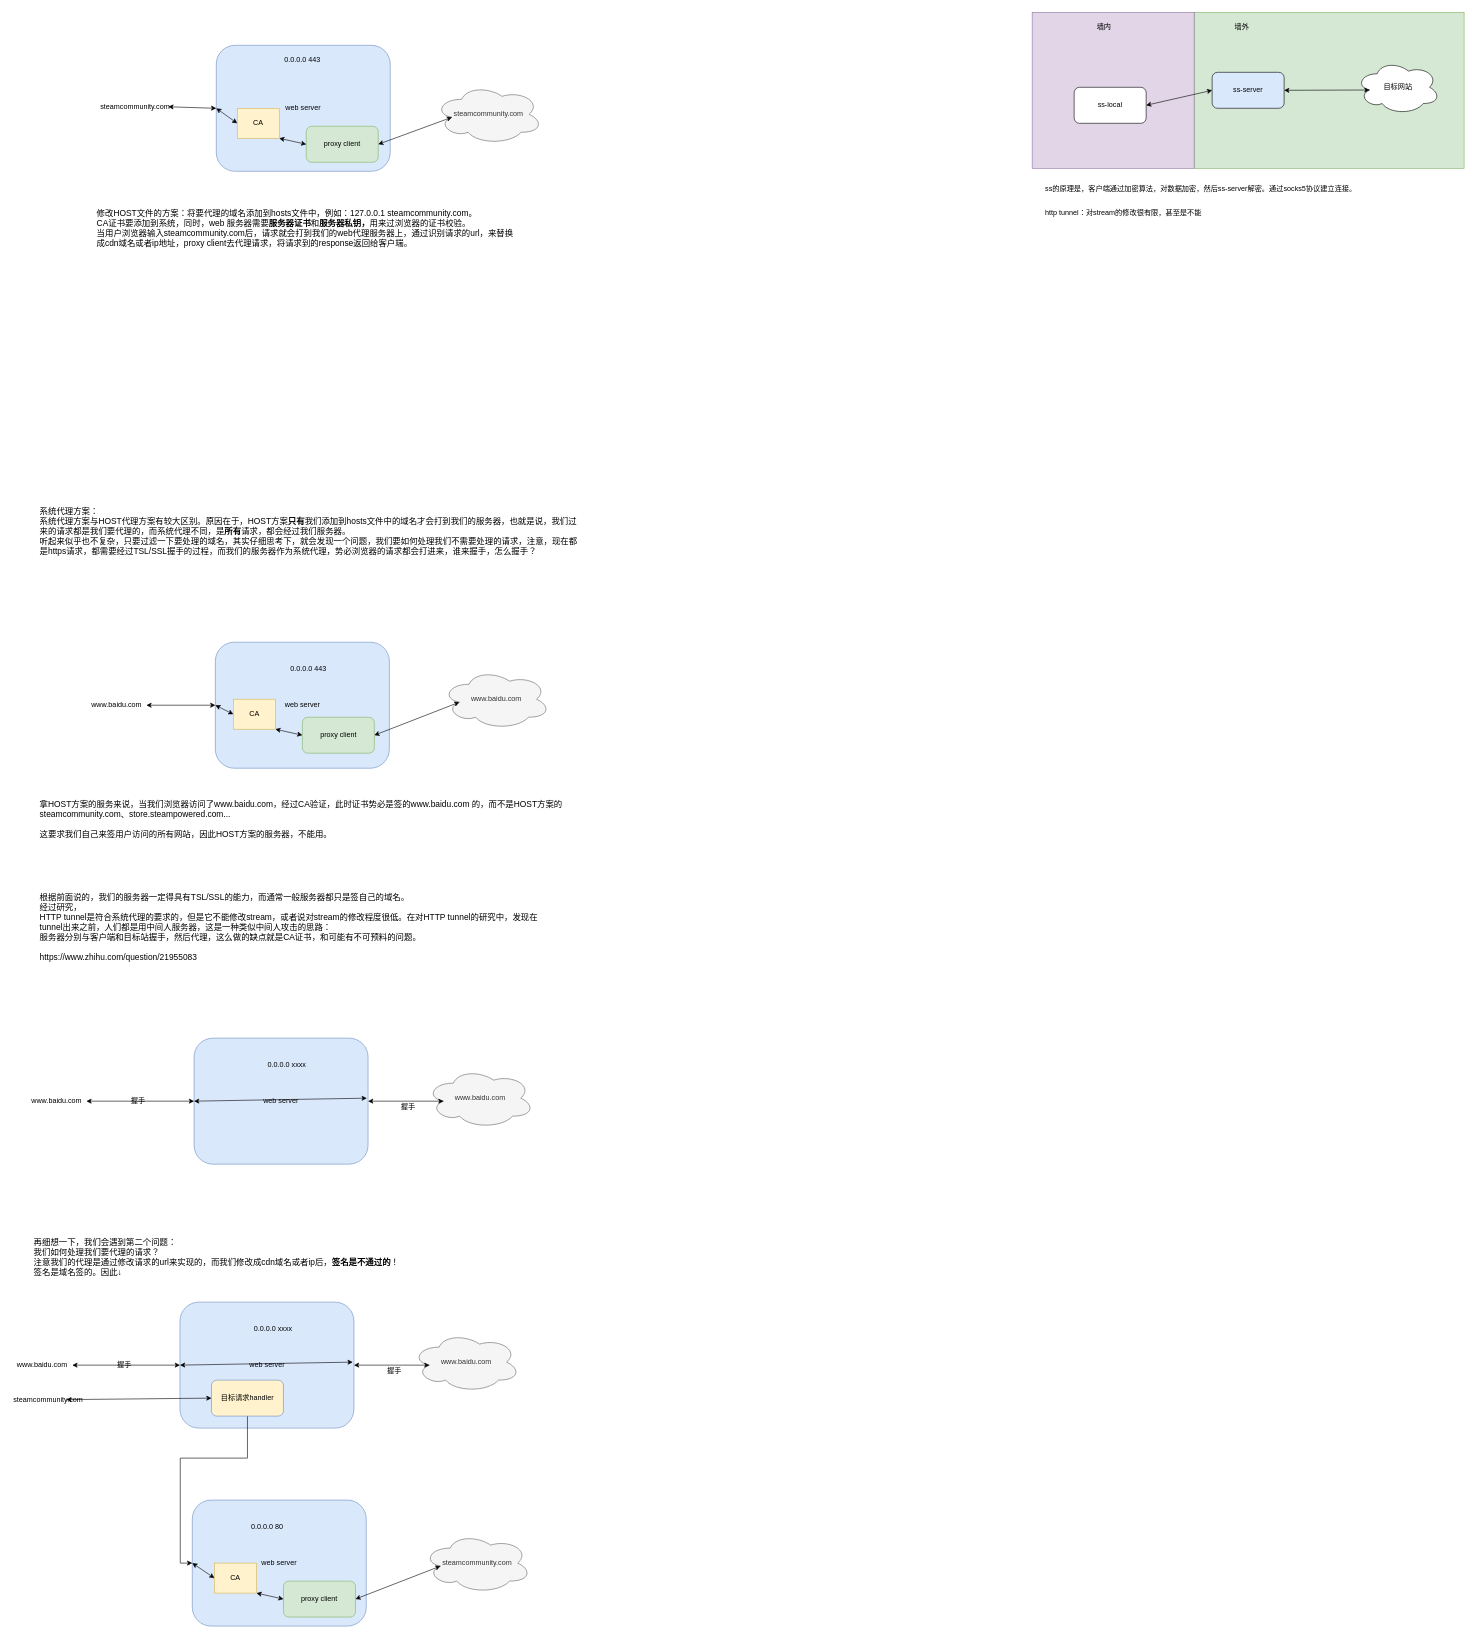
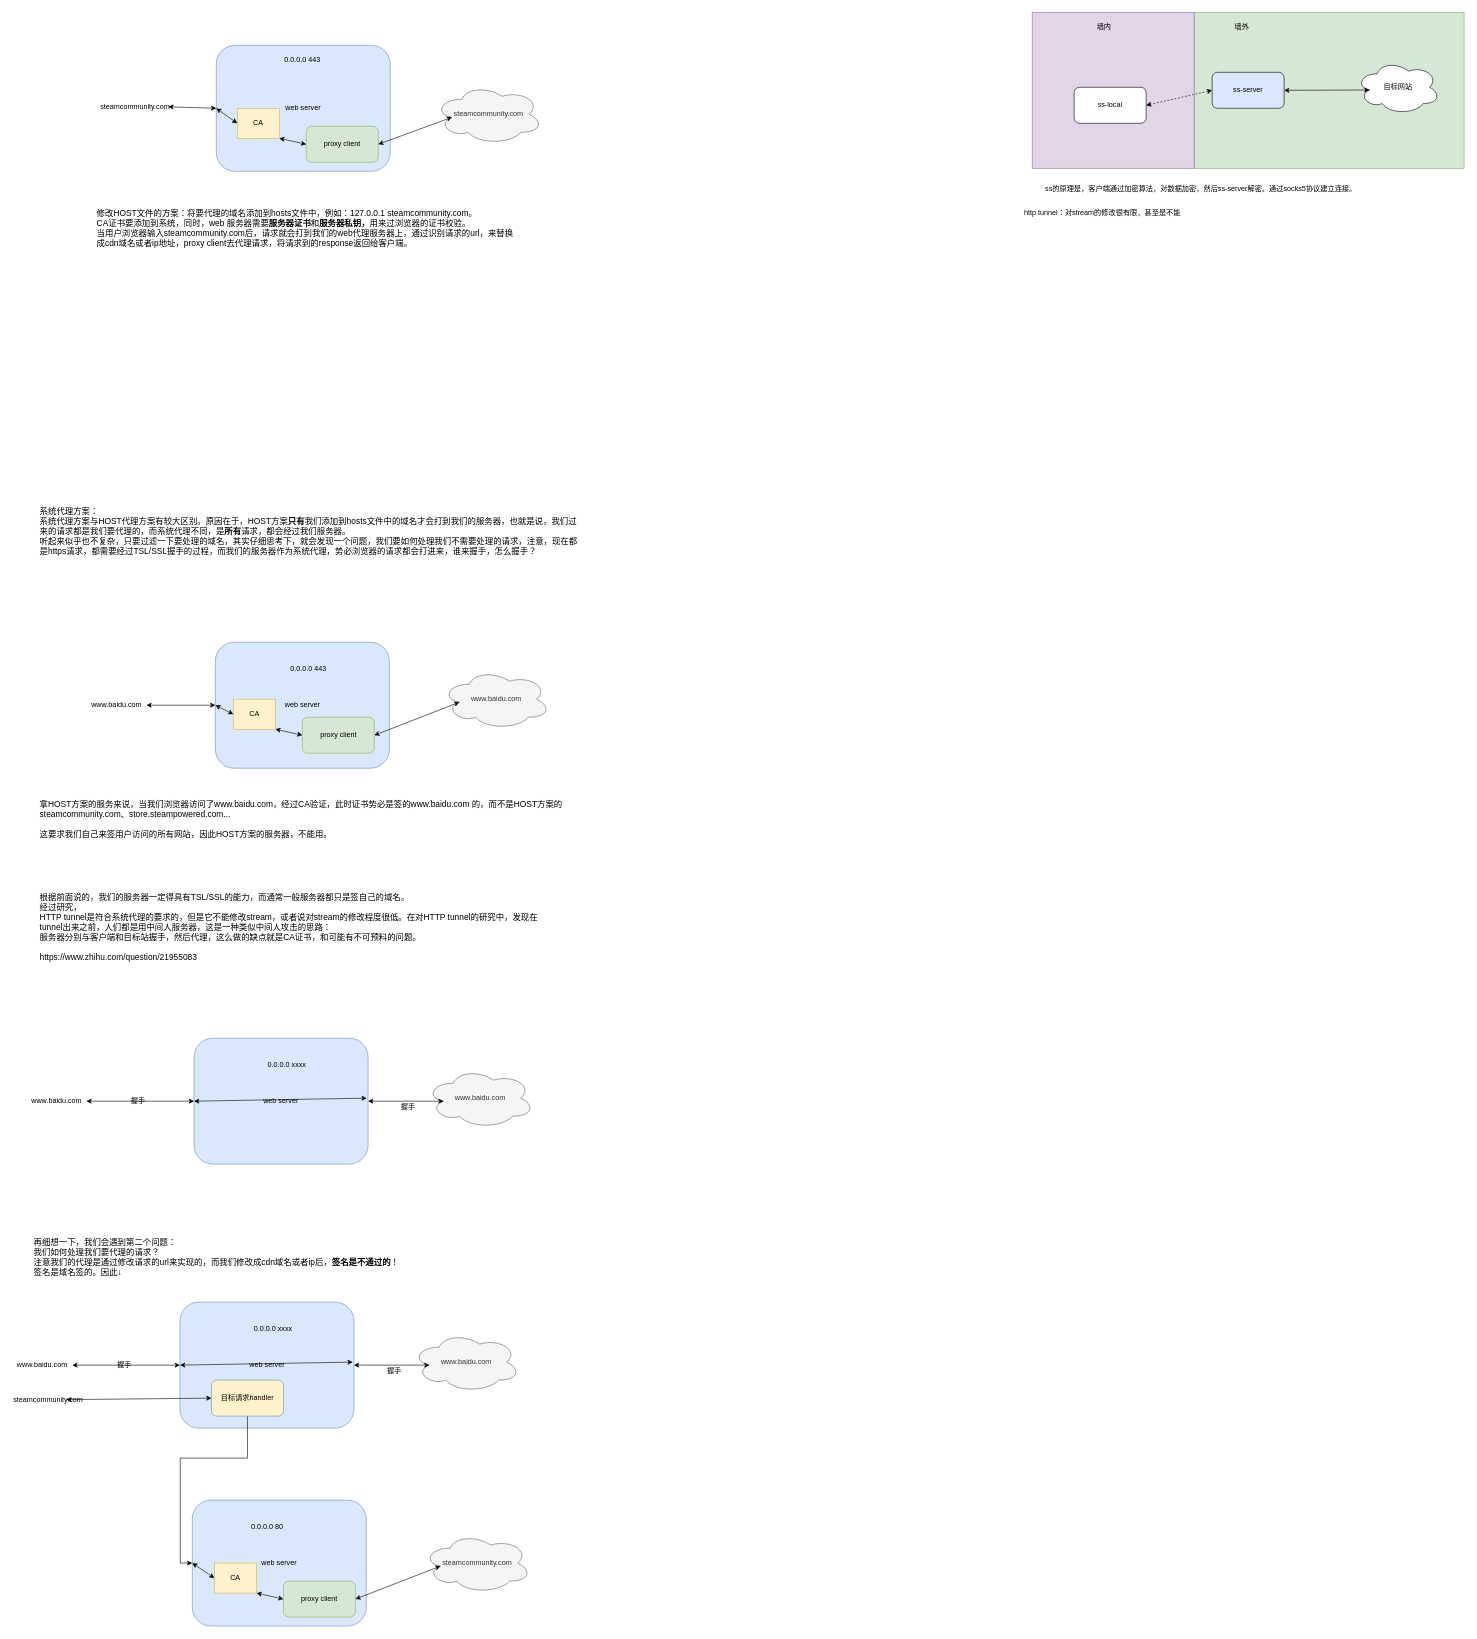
(1178, 98) -> (1178, 98)
(1233, 213) -> (1212, 213)
